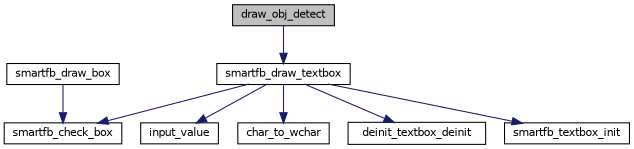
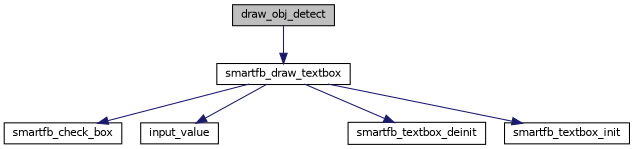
(63, 74) -> none
(283, 133) -> none
(417, 133) -> (417, 133)
